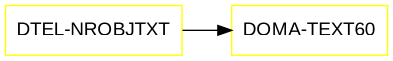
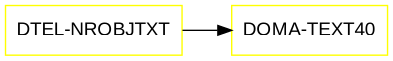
(310, 30) -> (310, 30)
